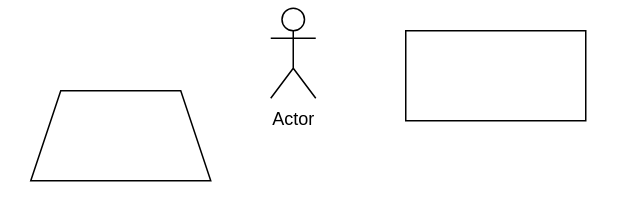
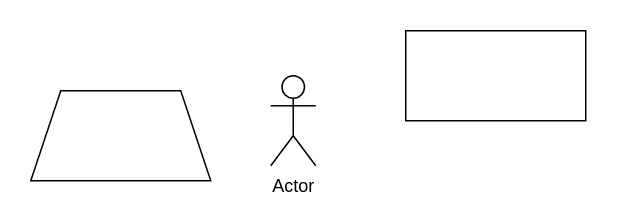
(293, 53) -> (293, 121)
